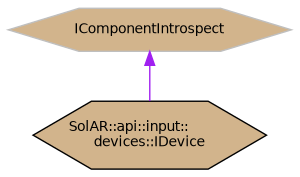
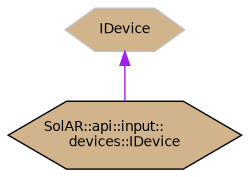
(150, 30) -> (125, 30)
